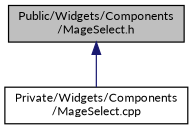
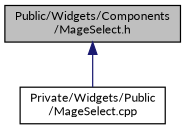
(96, 105) -> (93, 105)
